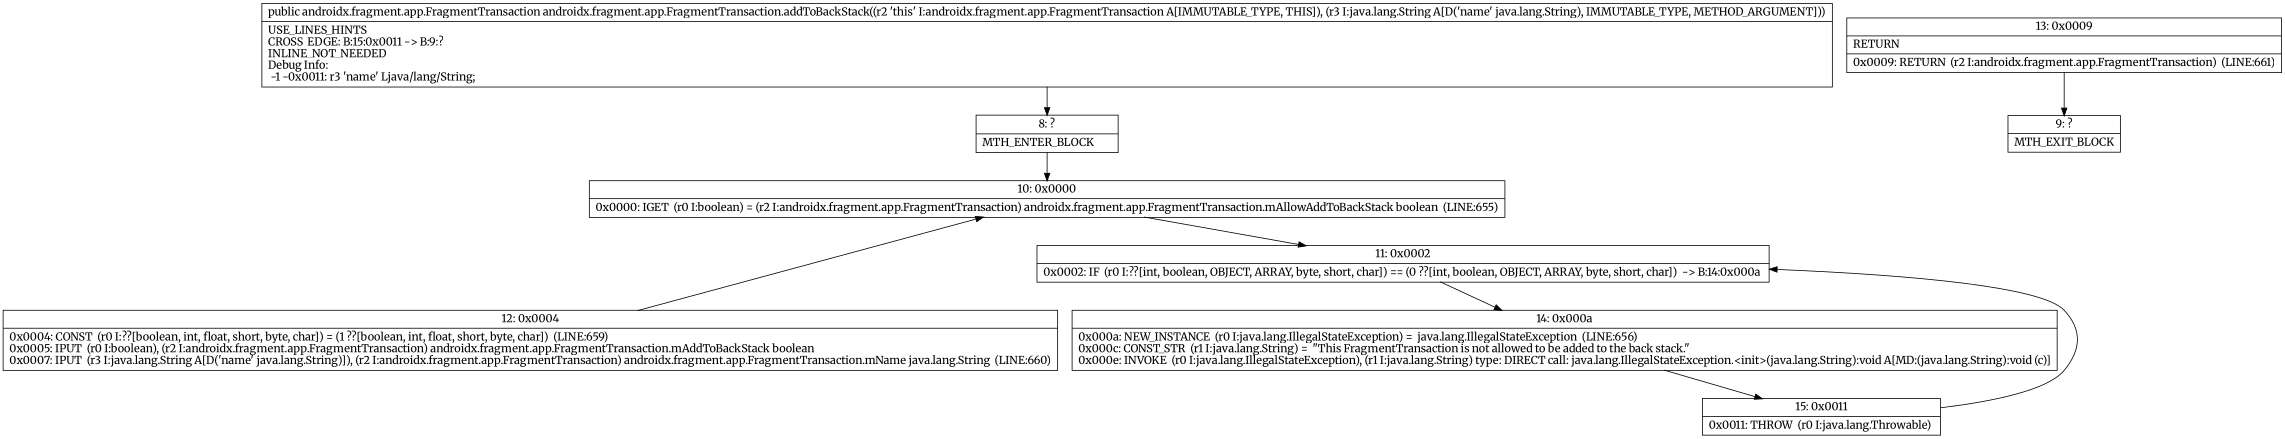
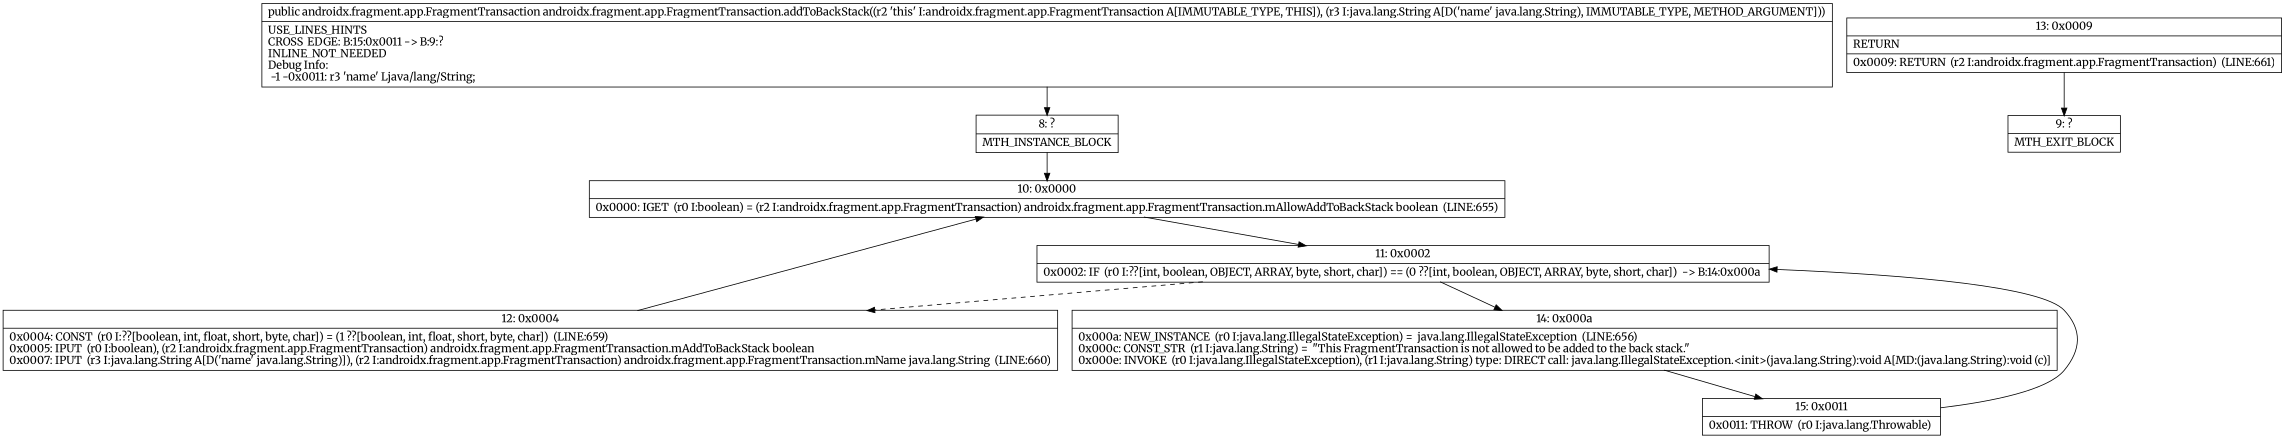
(1038, 143) -> (1047, 143)
none -> (1039, 296)
